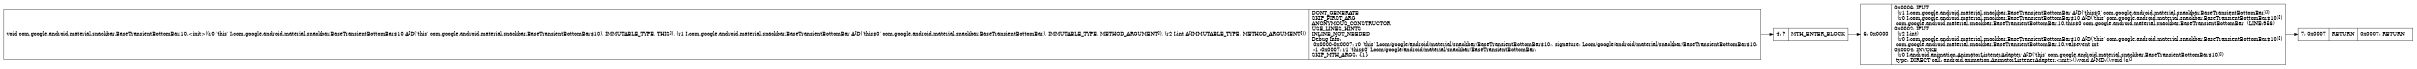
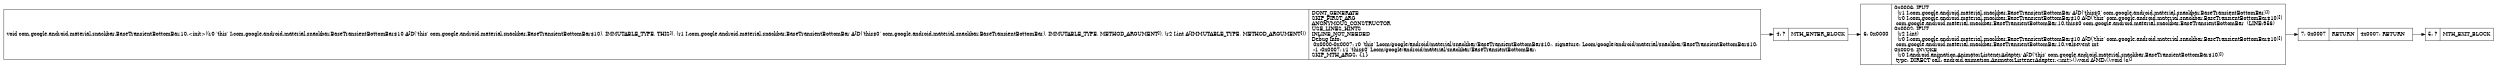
(2385, 34) -> (2385, 34)
none -> (2459, 34)
